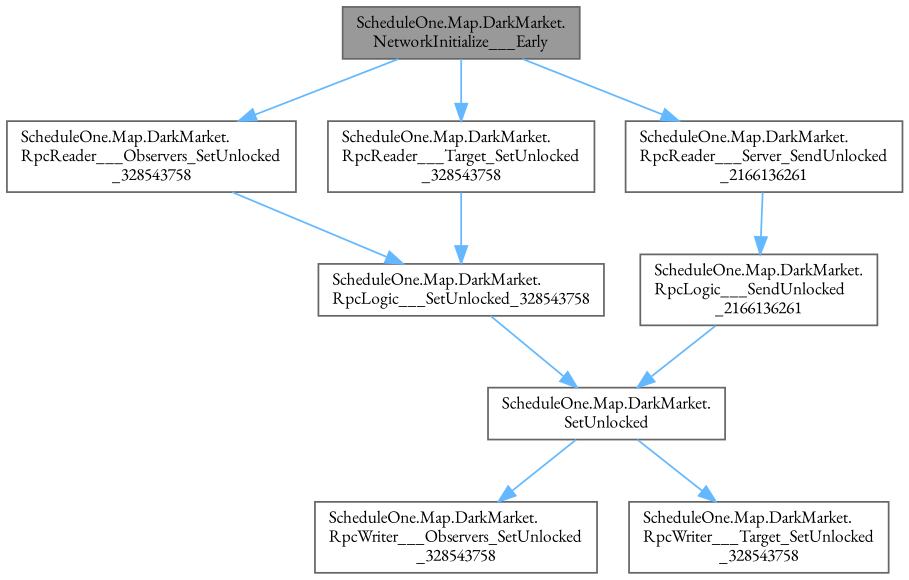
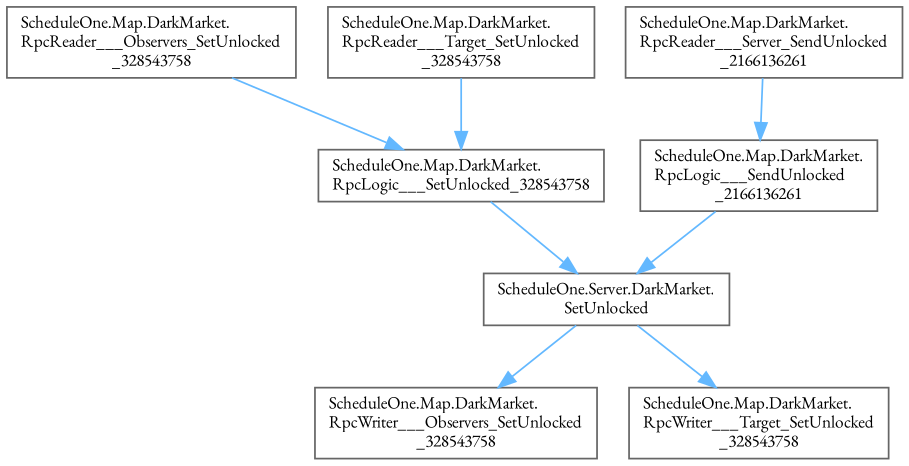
(461, 33) -> none
(607, 414) -> (607, 299)
